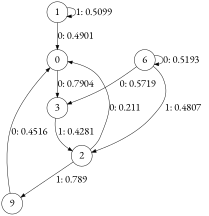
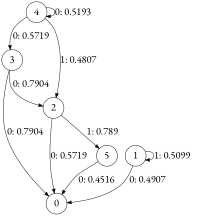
(78, 36) -> (150, 180)
(145, 60) -> (37, 12)
(57, 82) -> (7, 137)
(129, 108) -> (72, 156)
(79, 132) -> (34, 84)
(12, 204) -> (107, 156)
